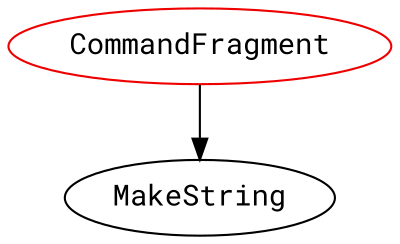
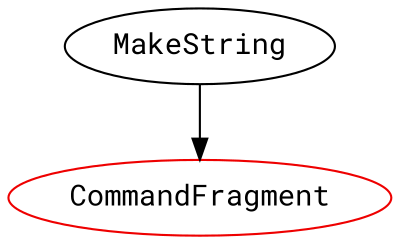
(200, 112) -> (200, 112)
